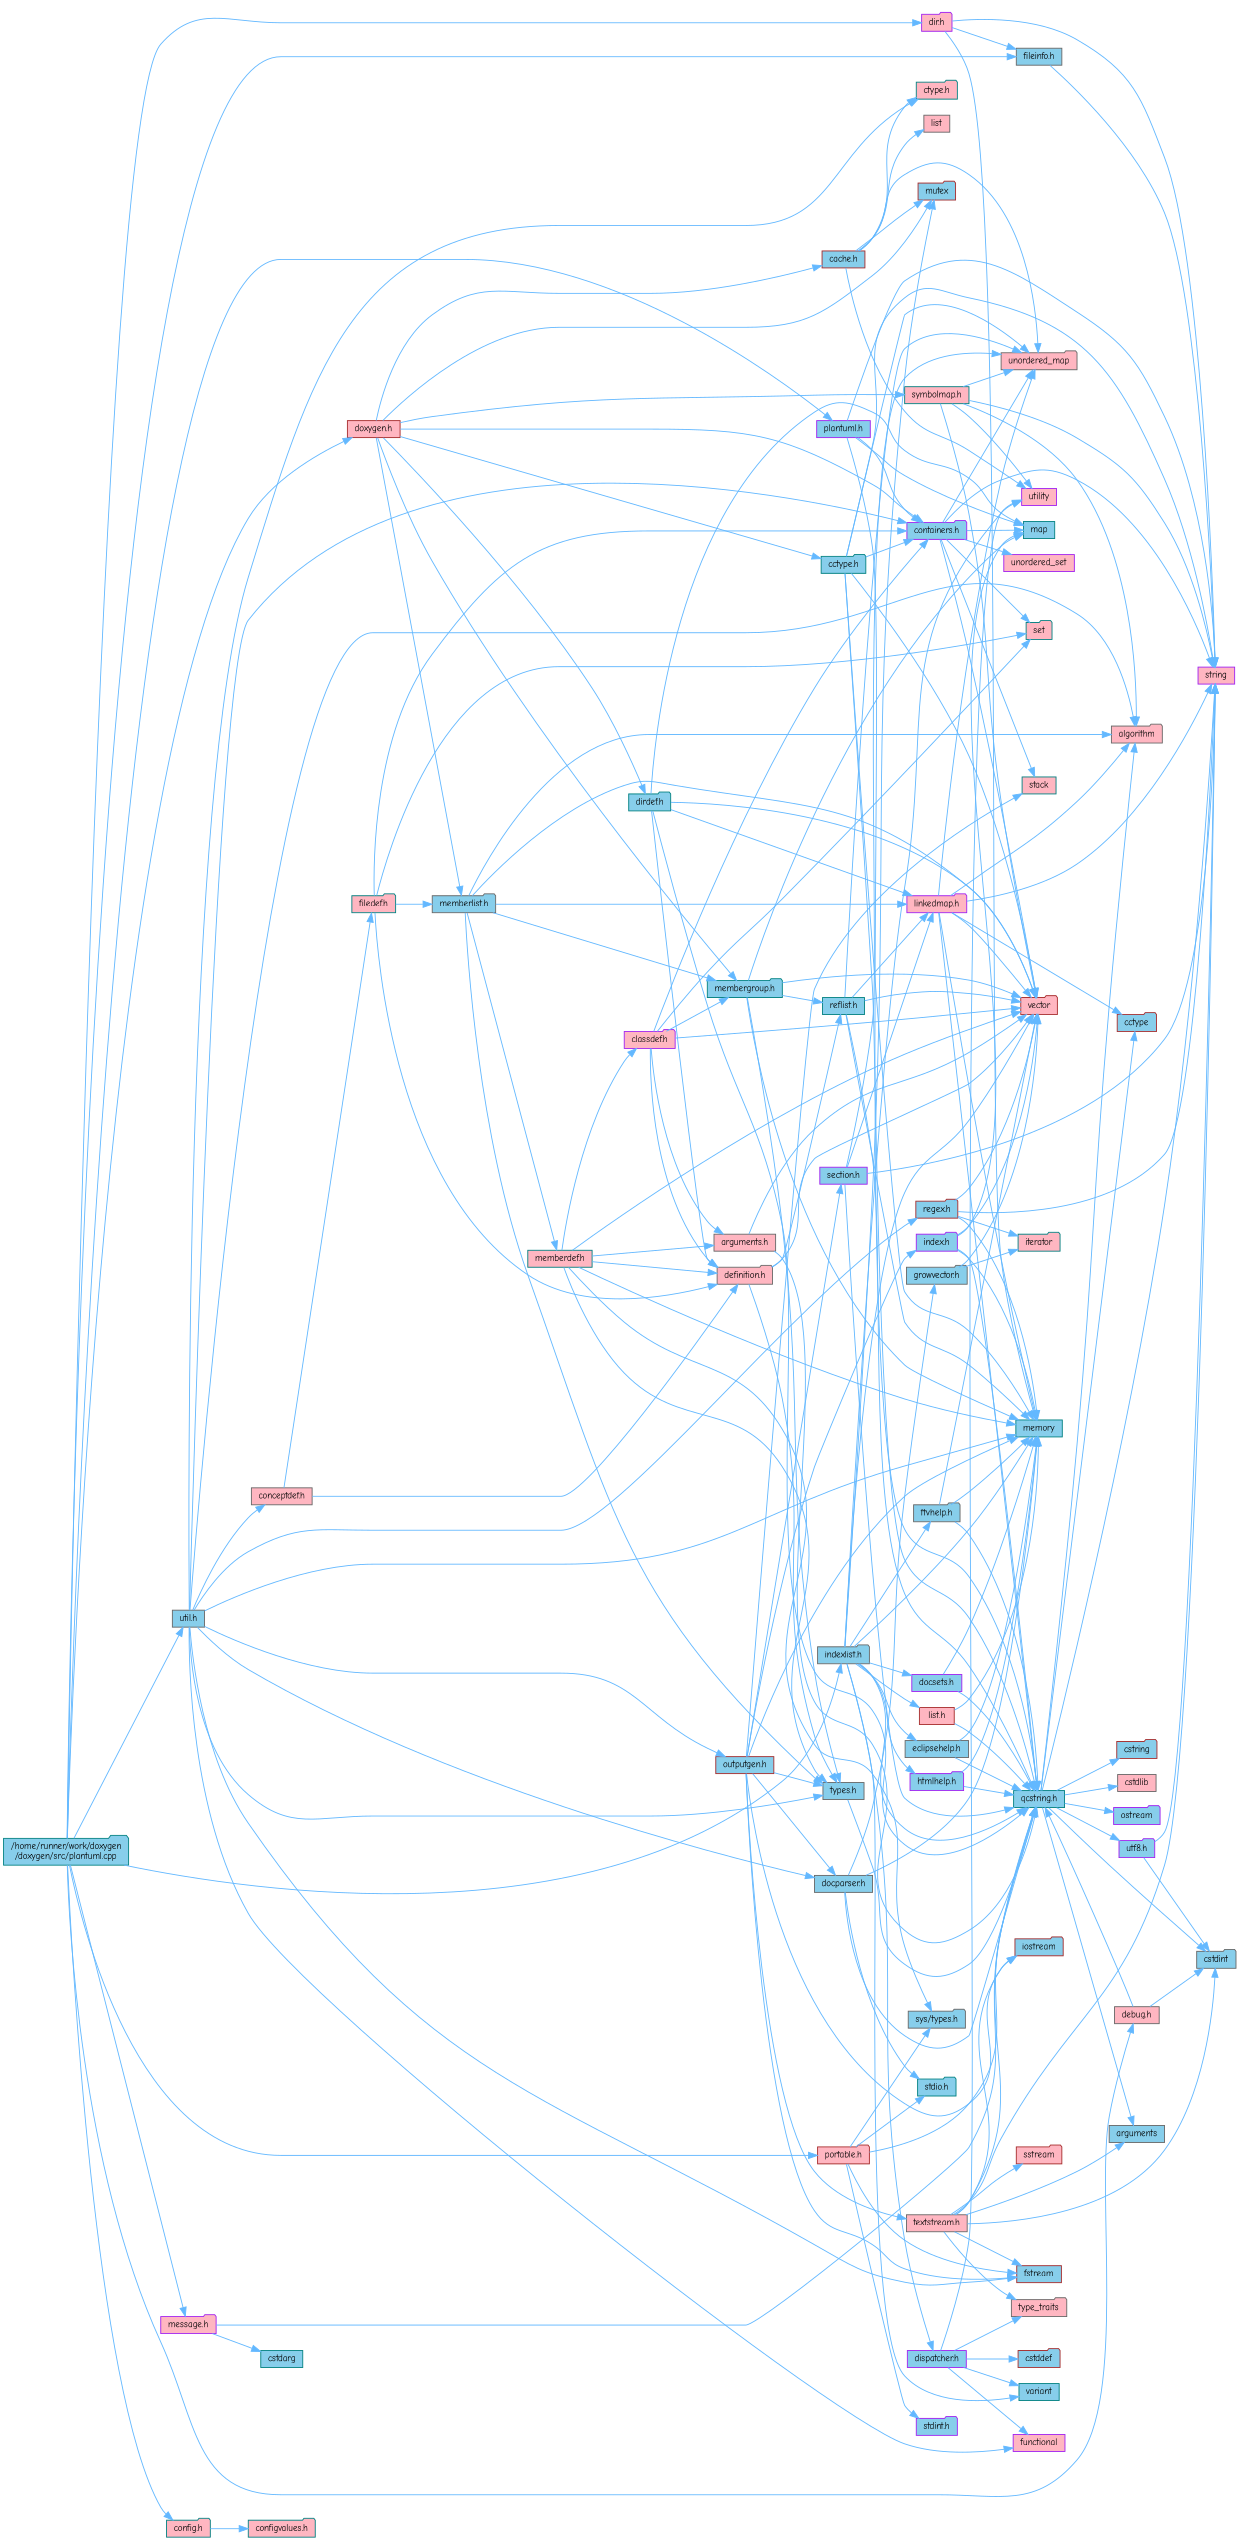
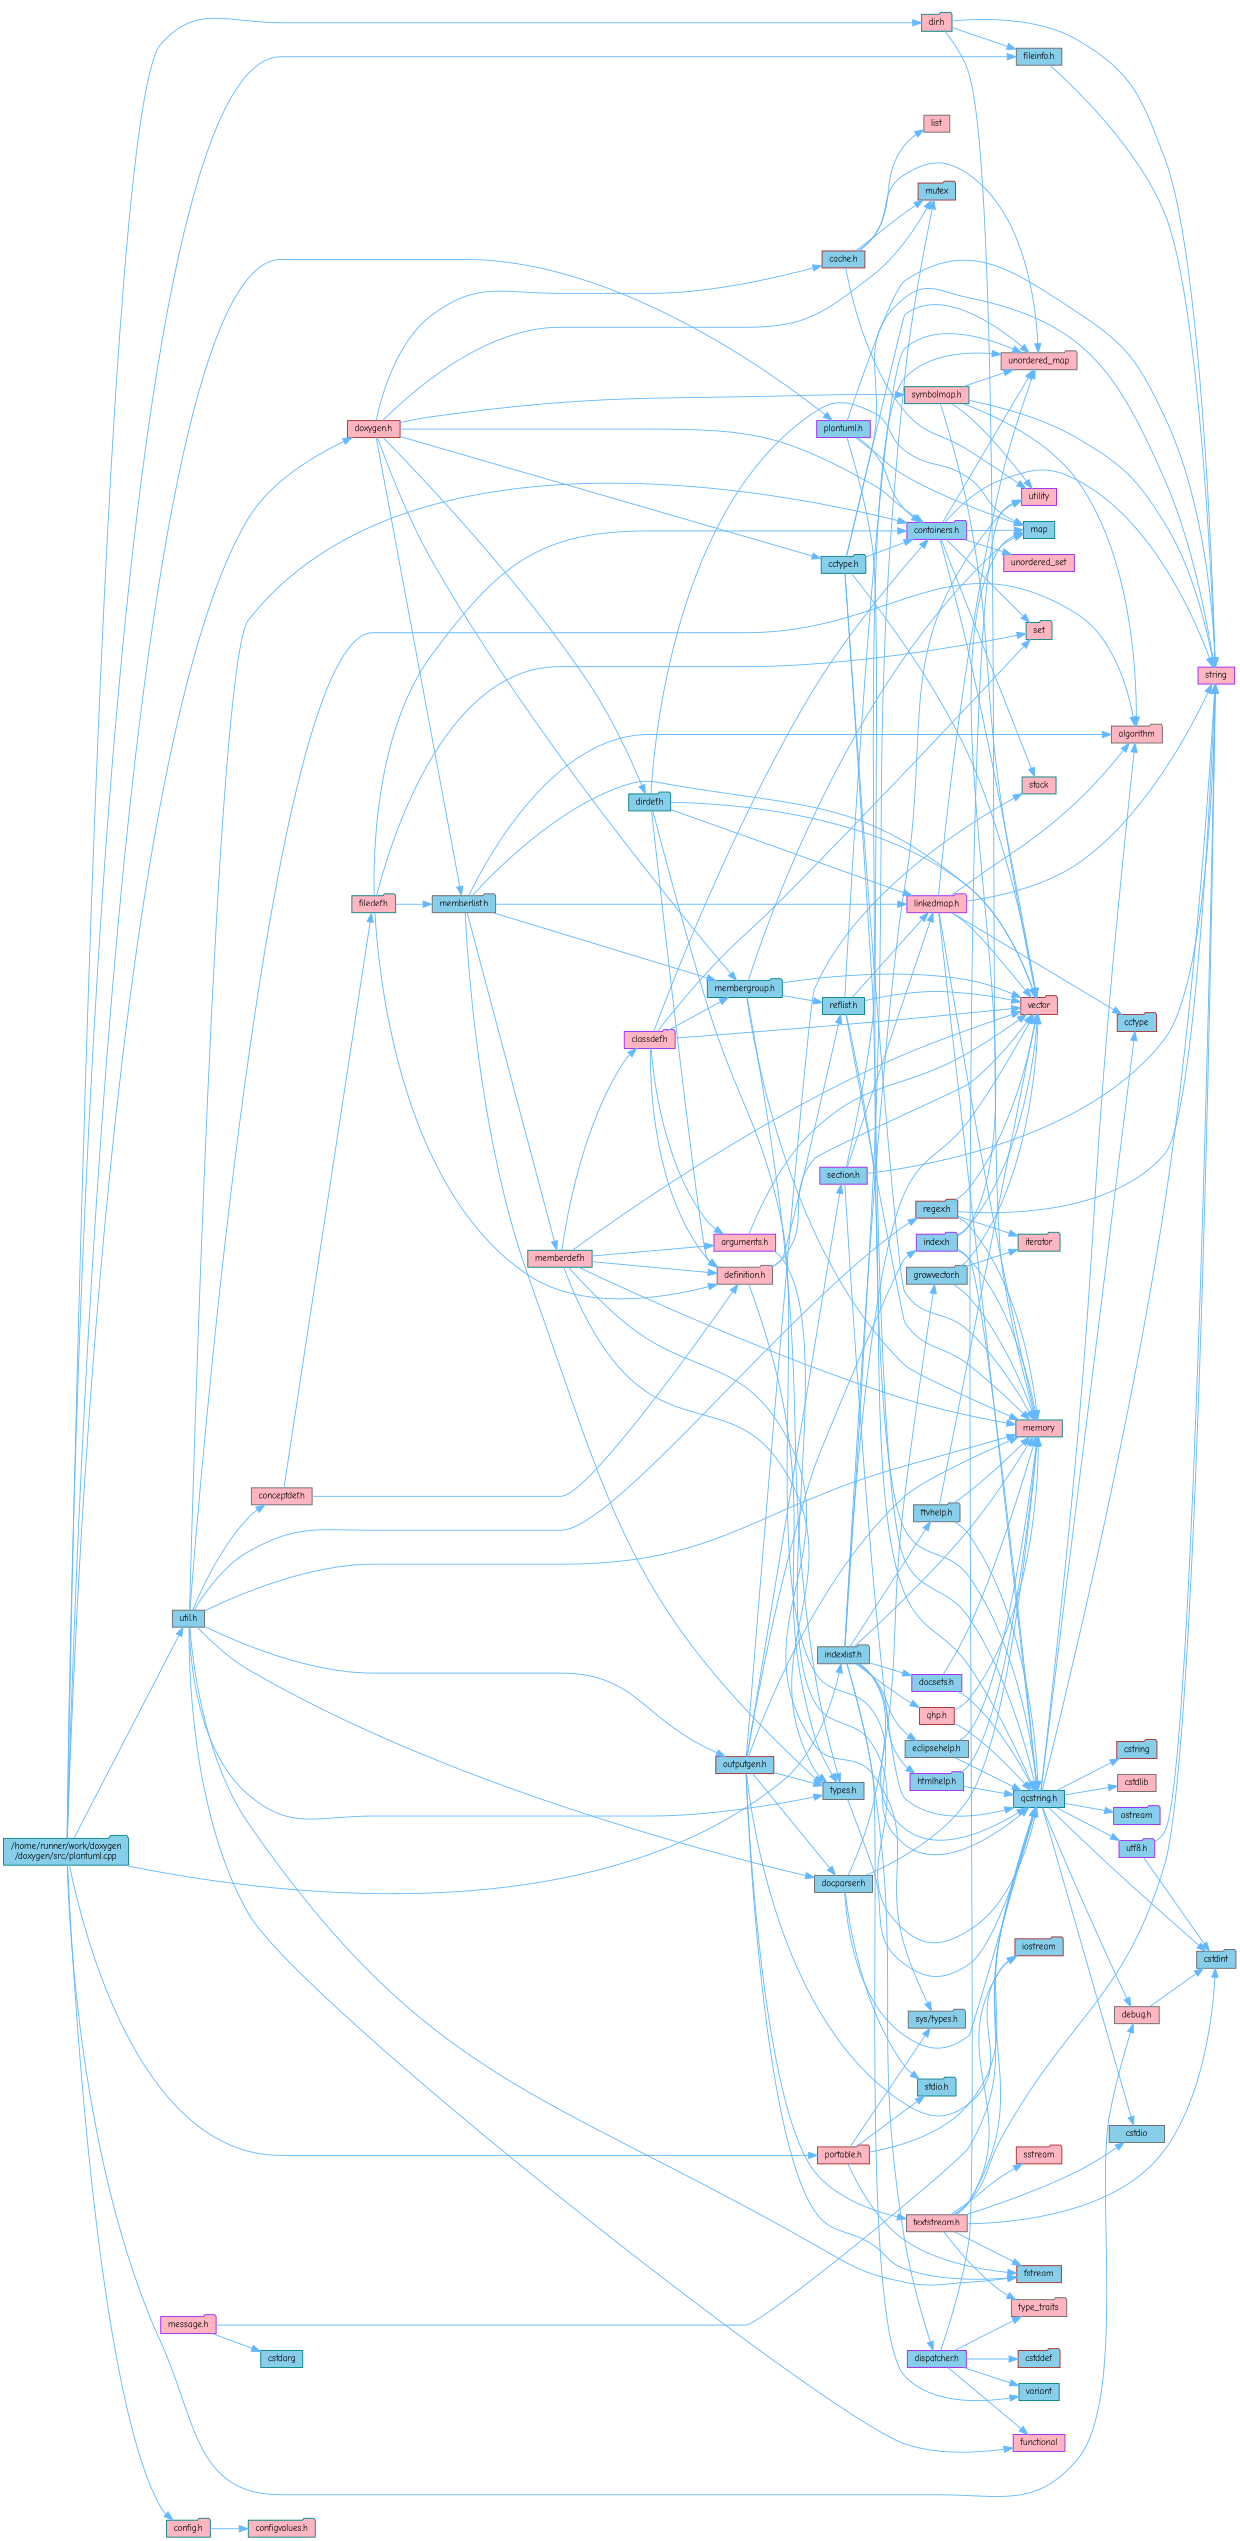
(937, 23) -> (937, 23)
(937, 91) -> none
(745, 1243) -> (745, 1243)
none -> (1001, 1342)
(1039, 1428) -> (1039, 1428)
(937, 1716) -> (937, 1716)
(1092, 1911) -> (1084, 1904)
(127, 2086) -> none
(1137, 2134) -> (1137, 2134)
(937, 2427) -> none
